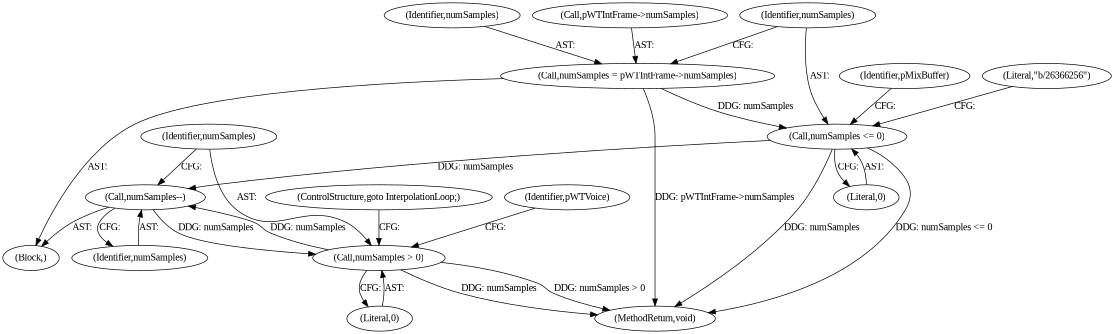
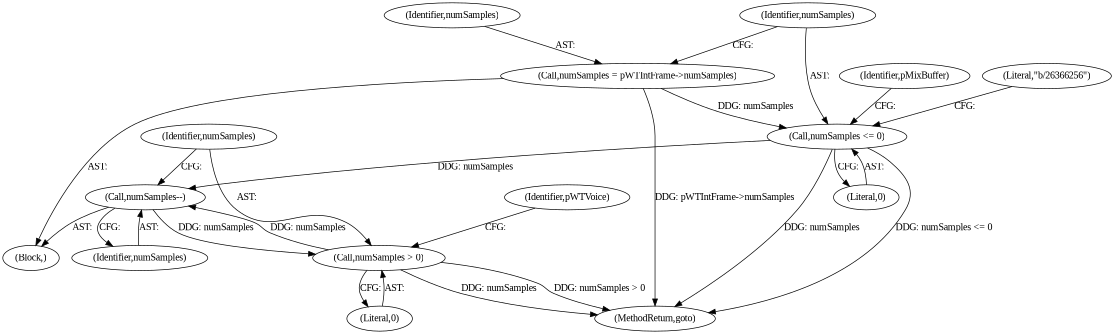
(630, 15) -> none
(379, 197) -> none
(655, 319) -> (655, 319)
